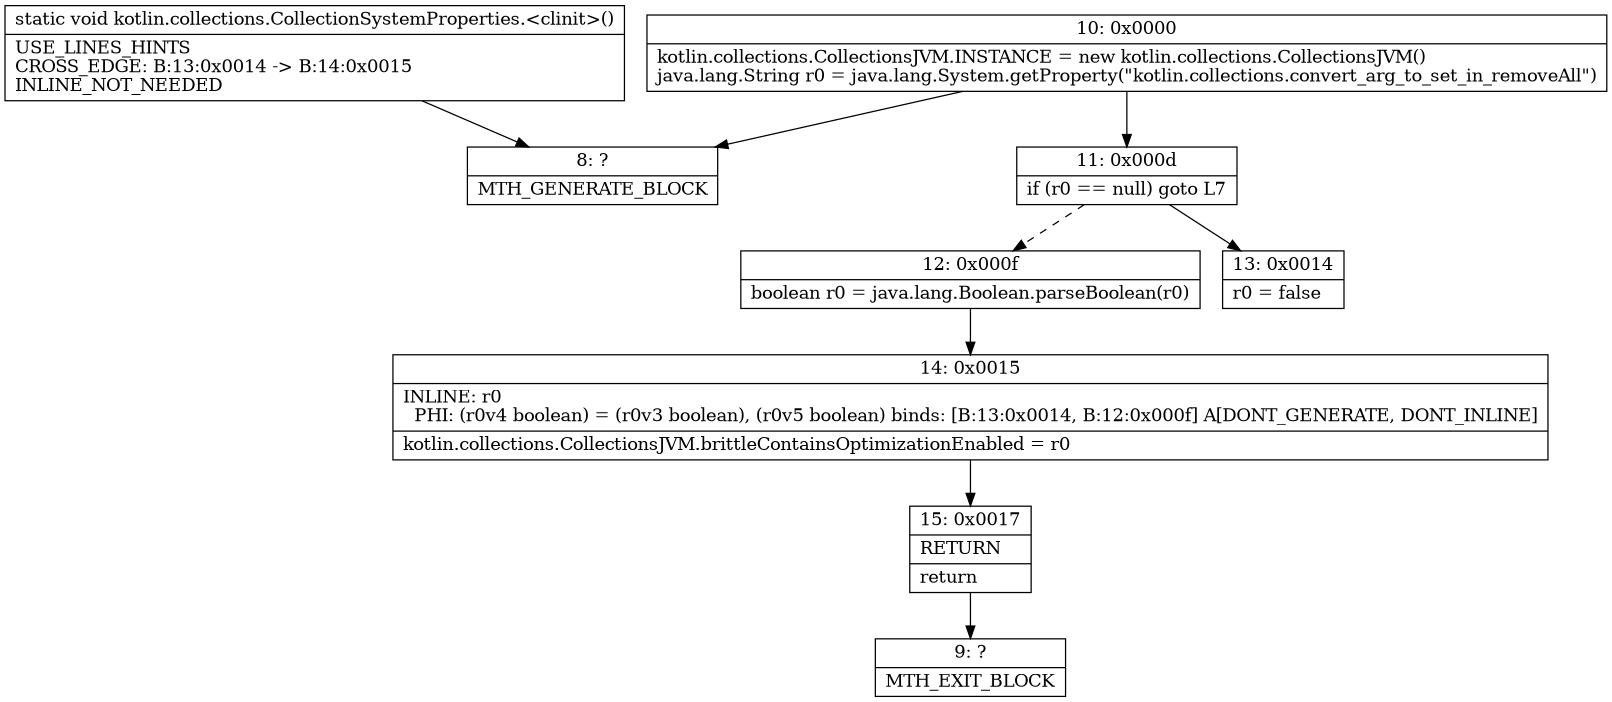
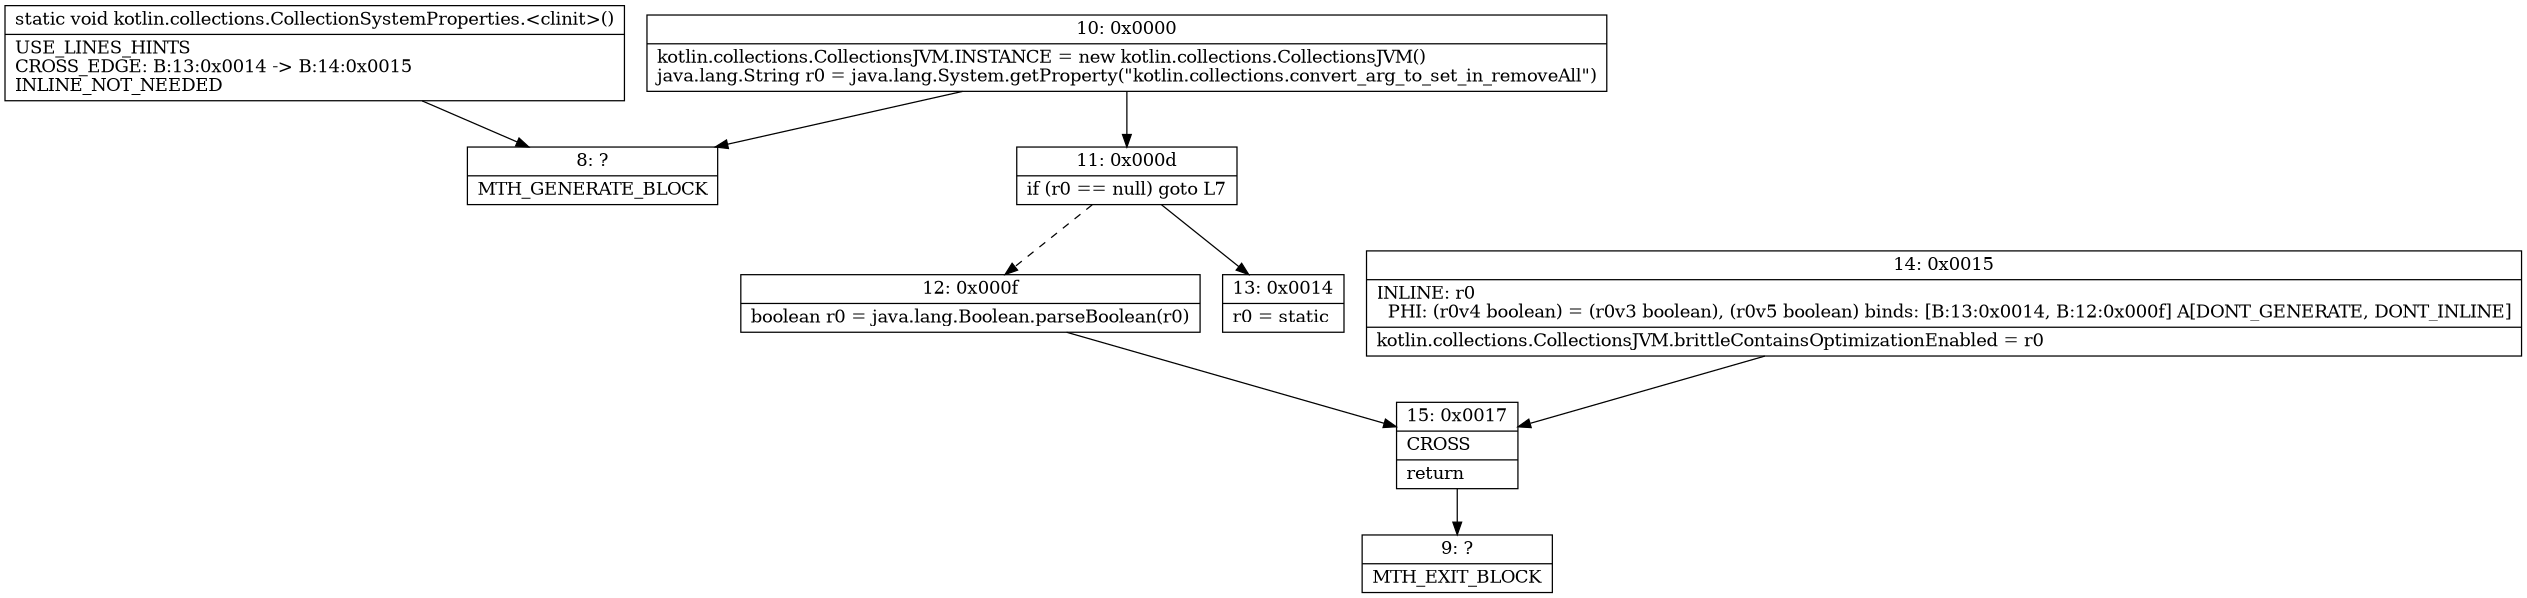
(1277, 293) -> (1281, 317)
(970, 325) -> (1225, 378)
(960, 549) -> (1439, 445)
